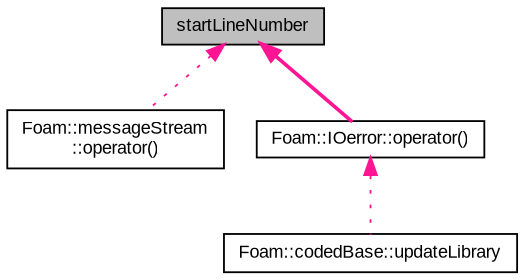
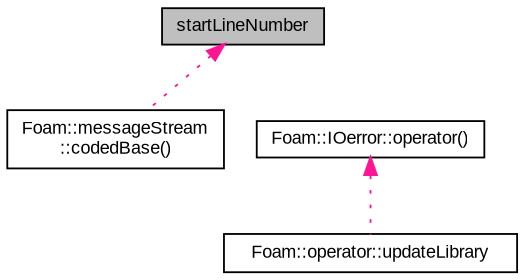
(314, 89) -> none
(116, 139) -> (116, 139)
(371, 253) -> (371, 253)
